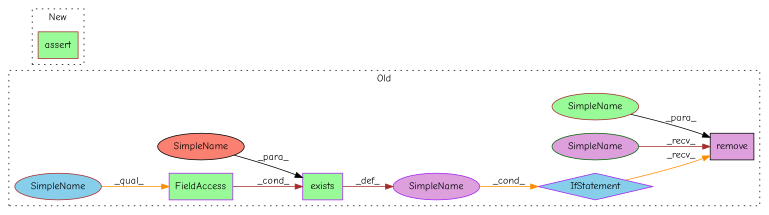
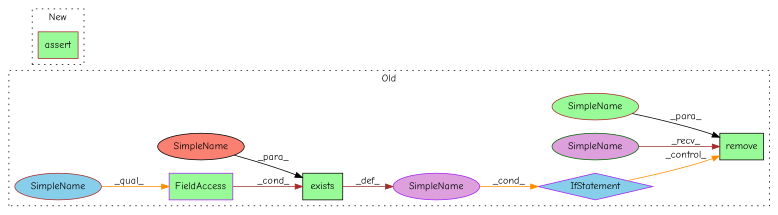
(732, 147) -> (742, 147)
(681, 155) -> (686, 155)
(323, 187) -> (323, 187)
